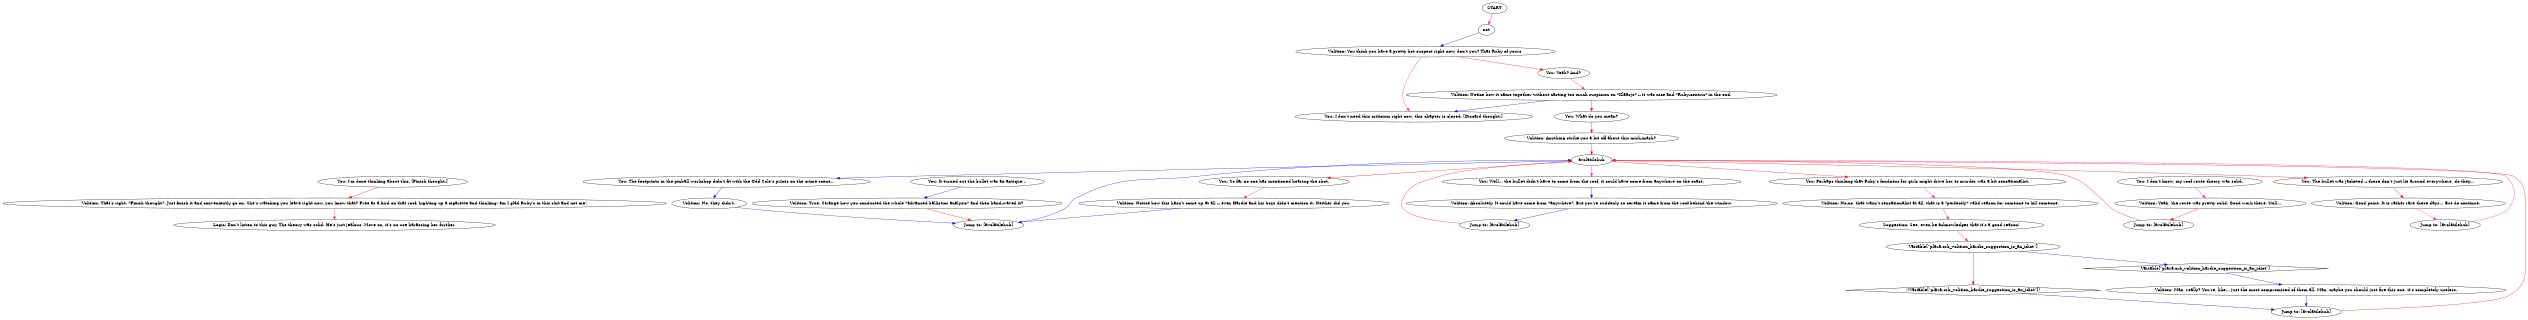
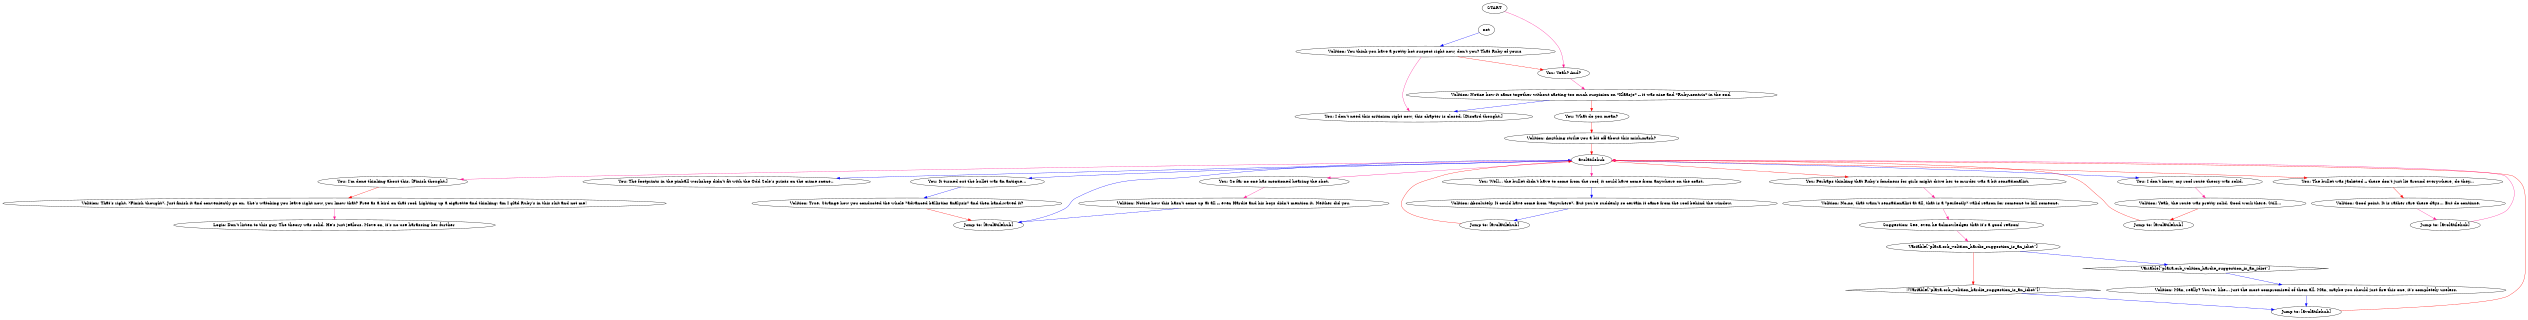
(1491, 18) -> (1542, 31)
none -> (1017, 168)
none -> (1926, 169)
(1451, 170) -> (1451, 170)
none -> (1207, 171)
(709, 203) -> none
